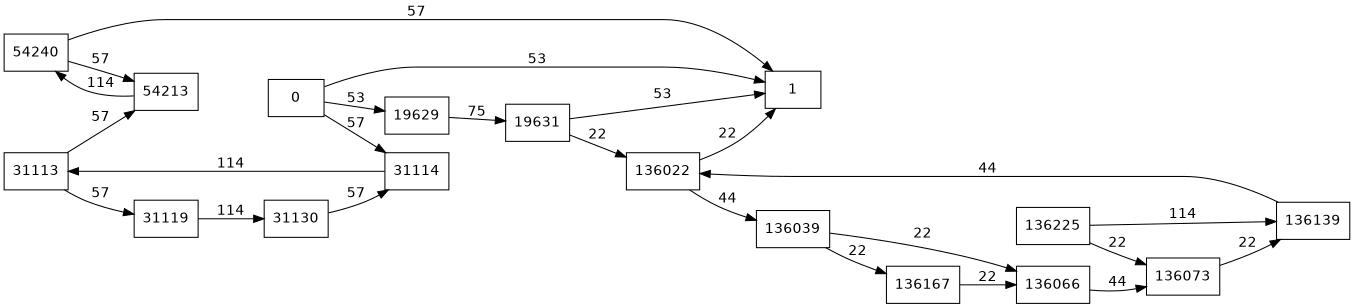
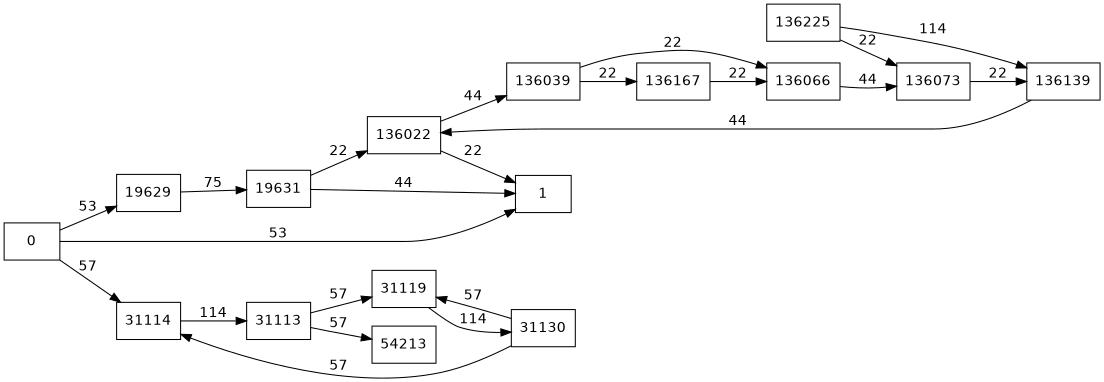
(36, 53) -> none
(663, 94) -> (404, 183)
none -> (479, 309)
